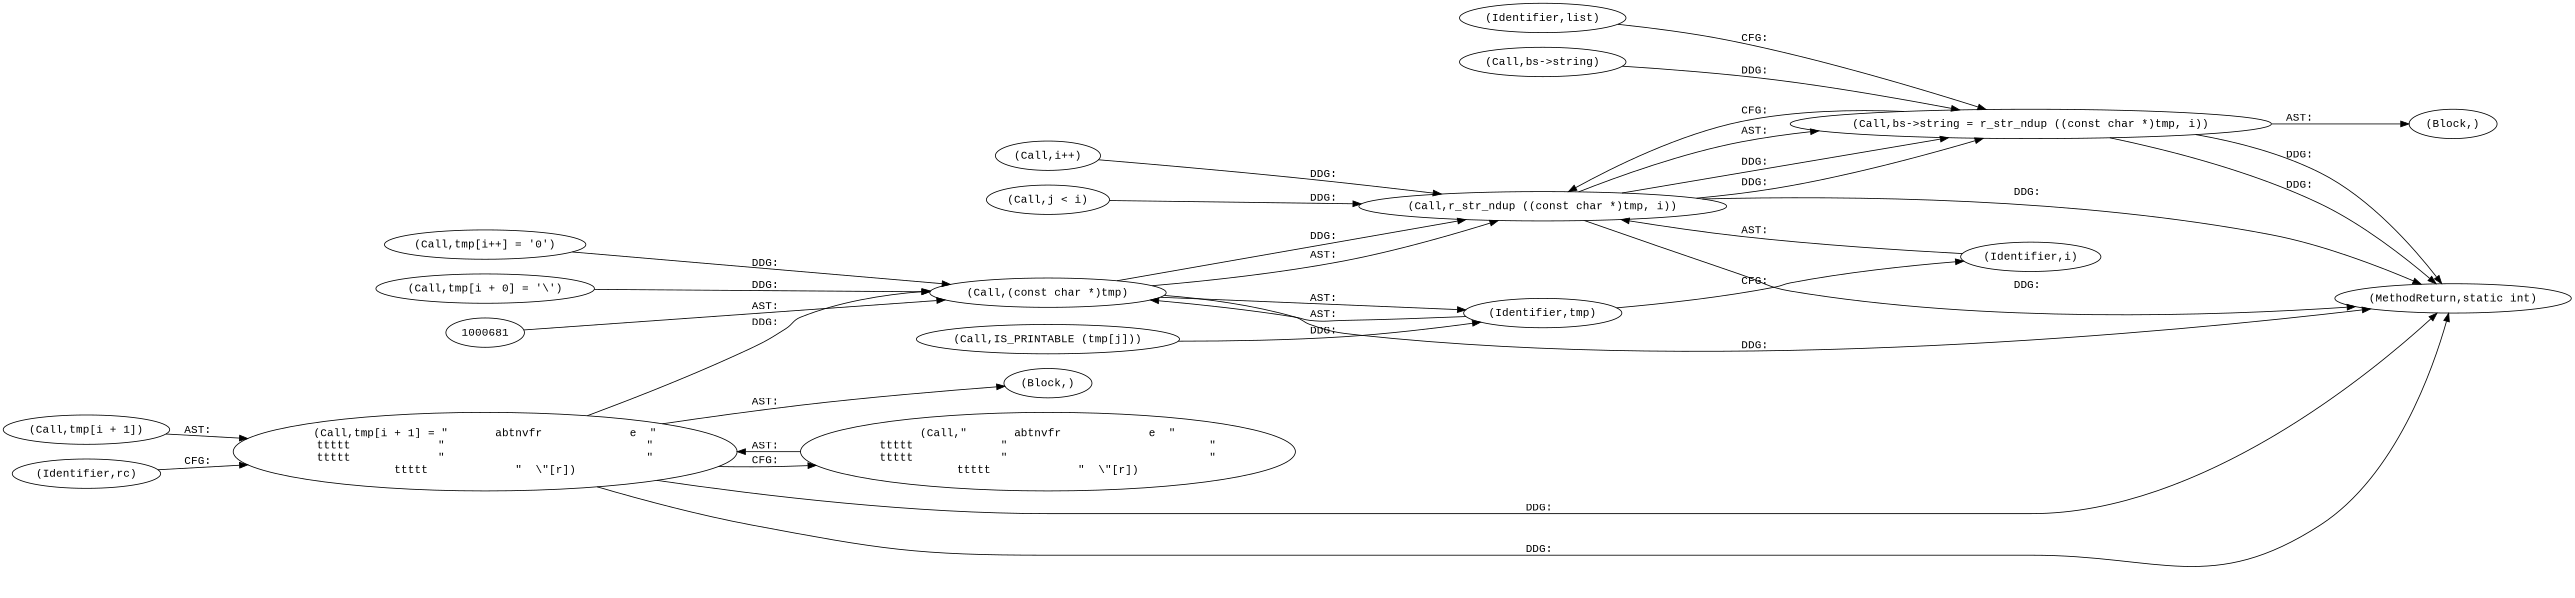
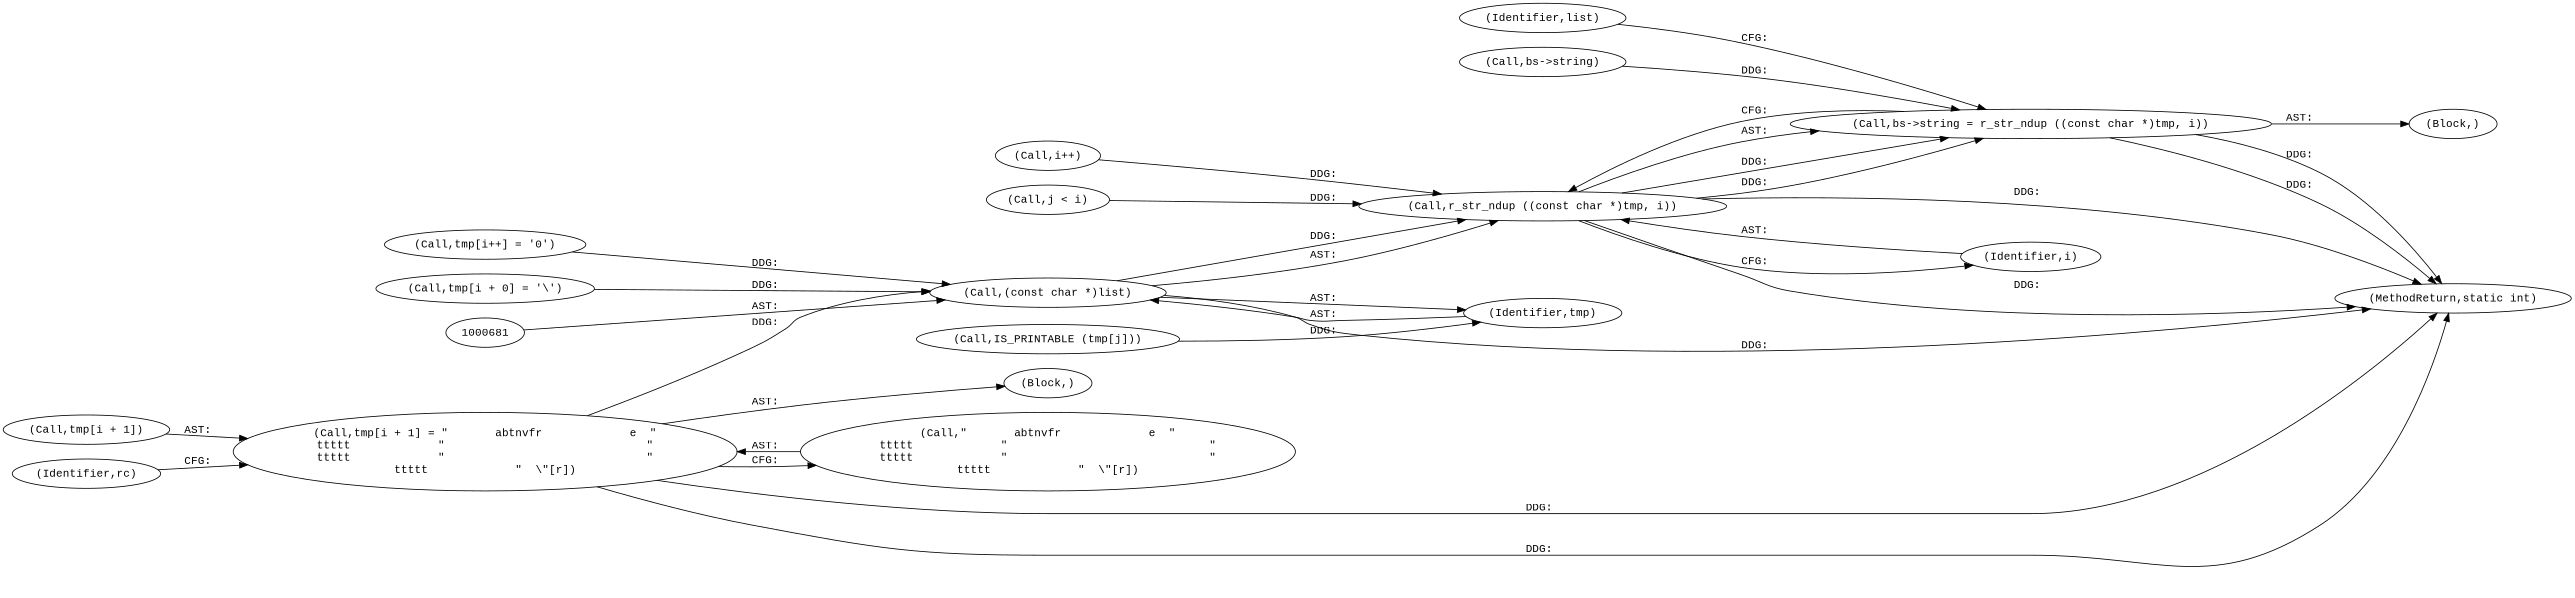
(1786, 284) -> (1768, 271)
(1048, 293) -> (1048, 293)
